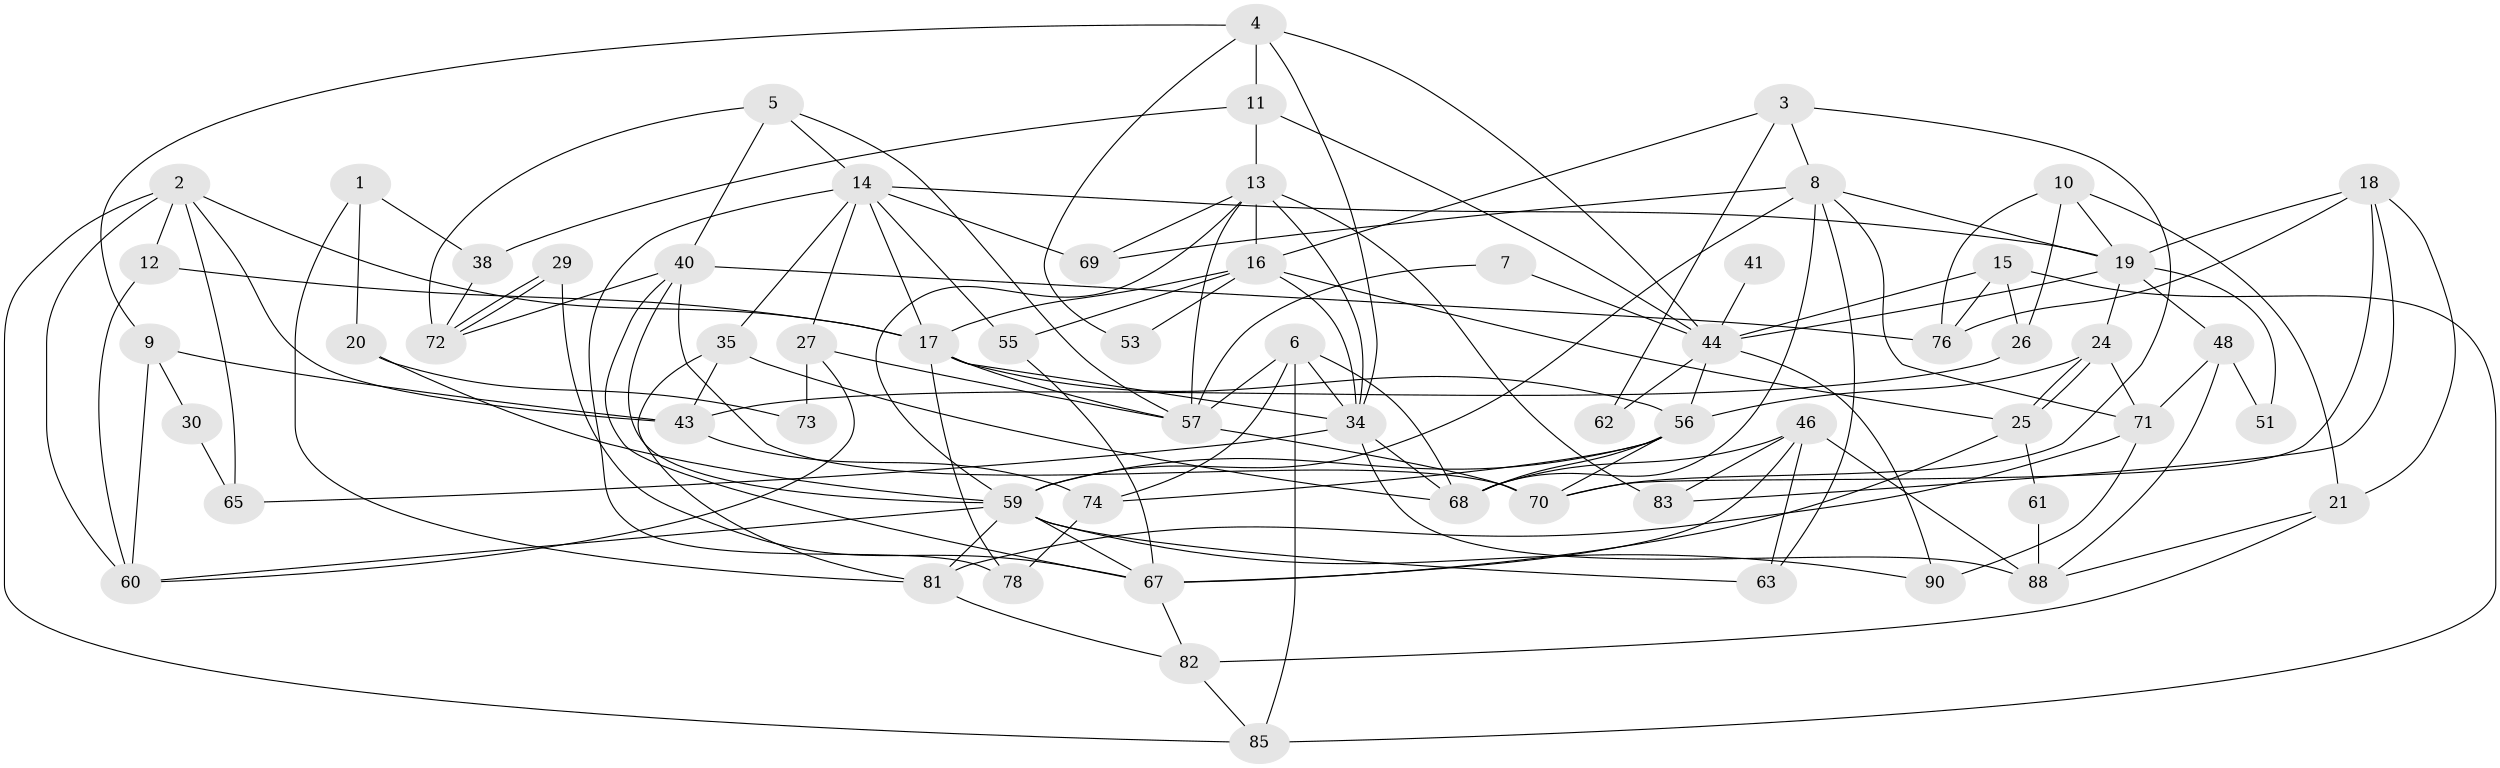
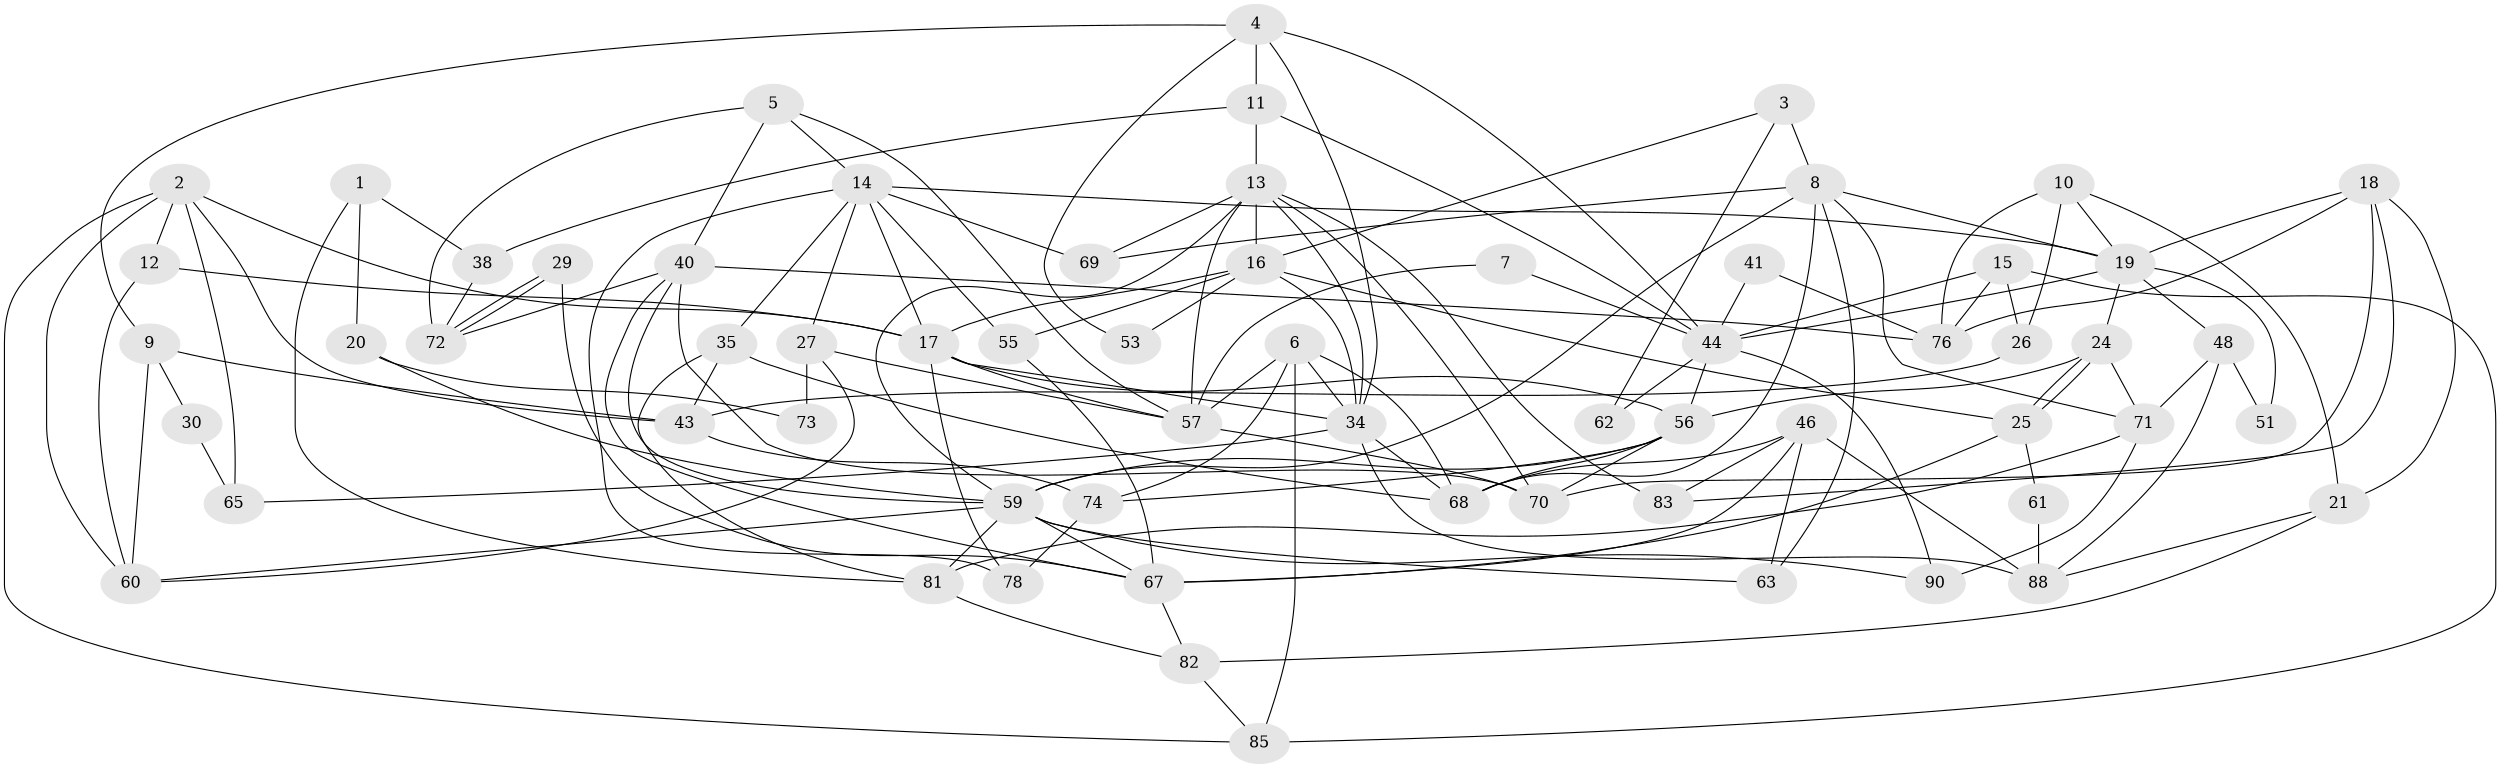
none -> (1838, 300)
(2112, 395) -> (1417, 329)
